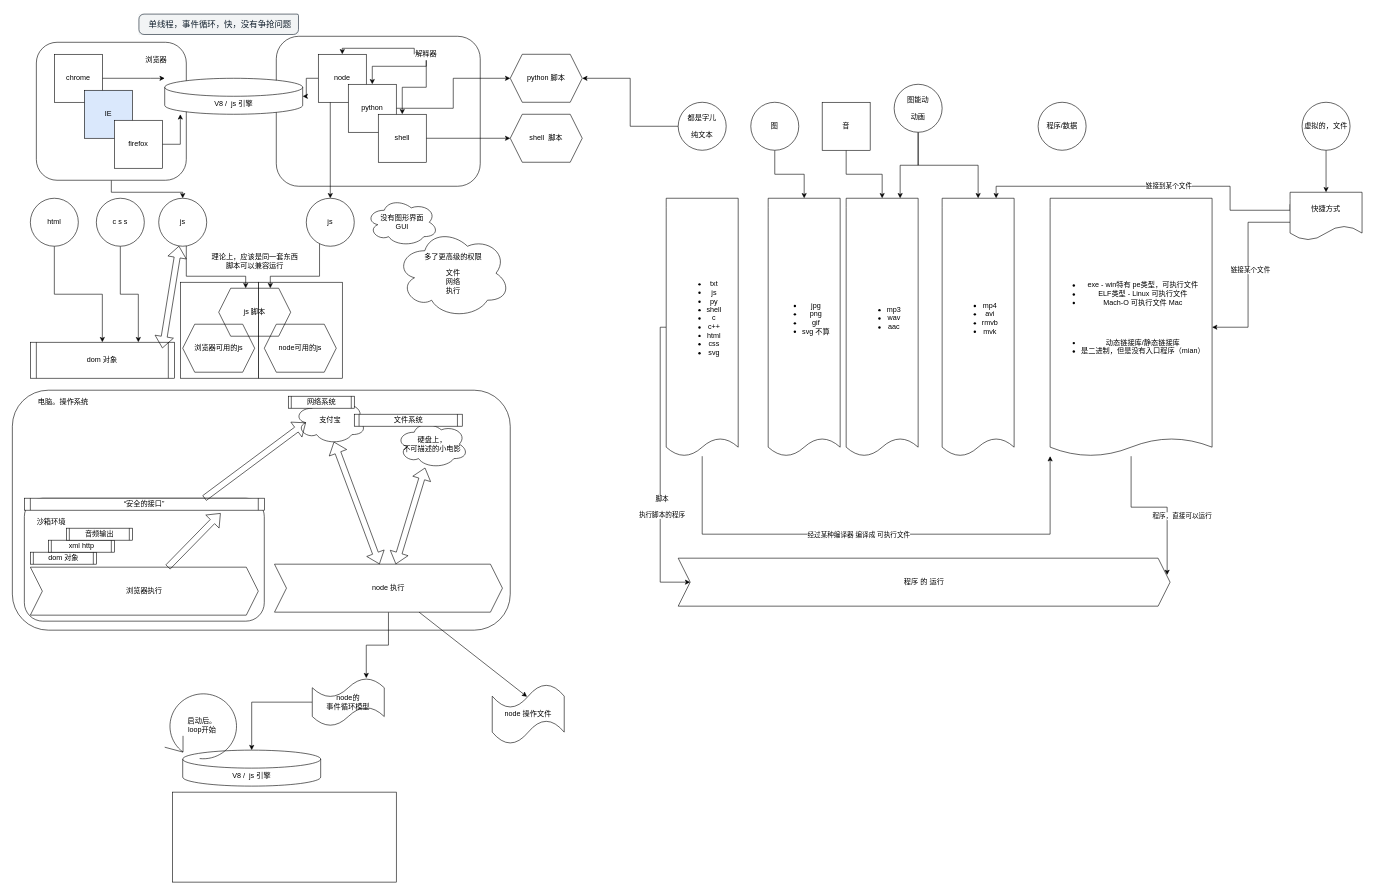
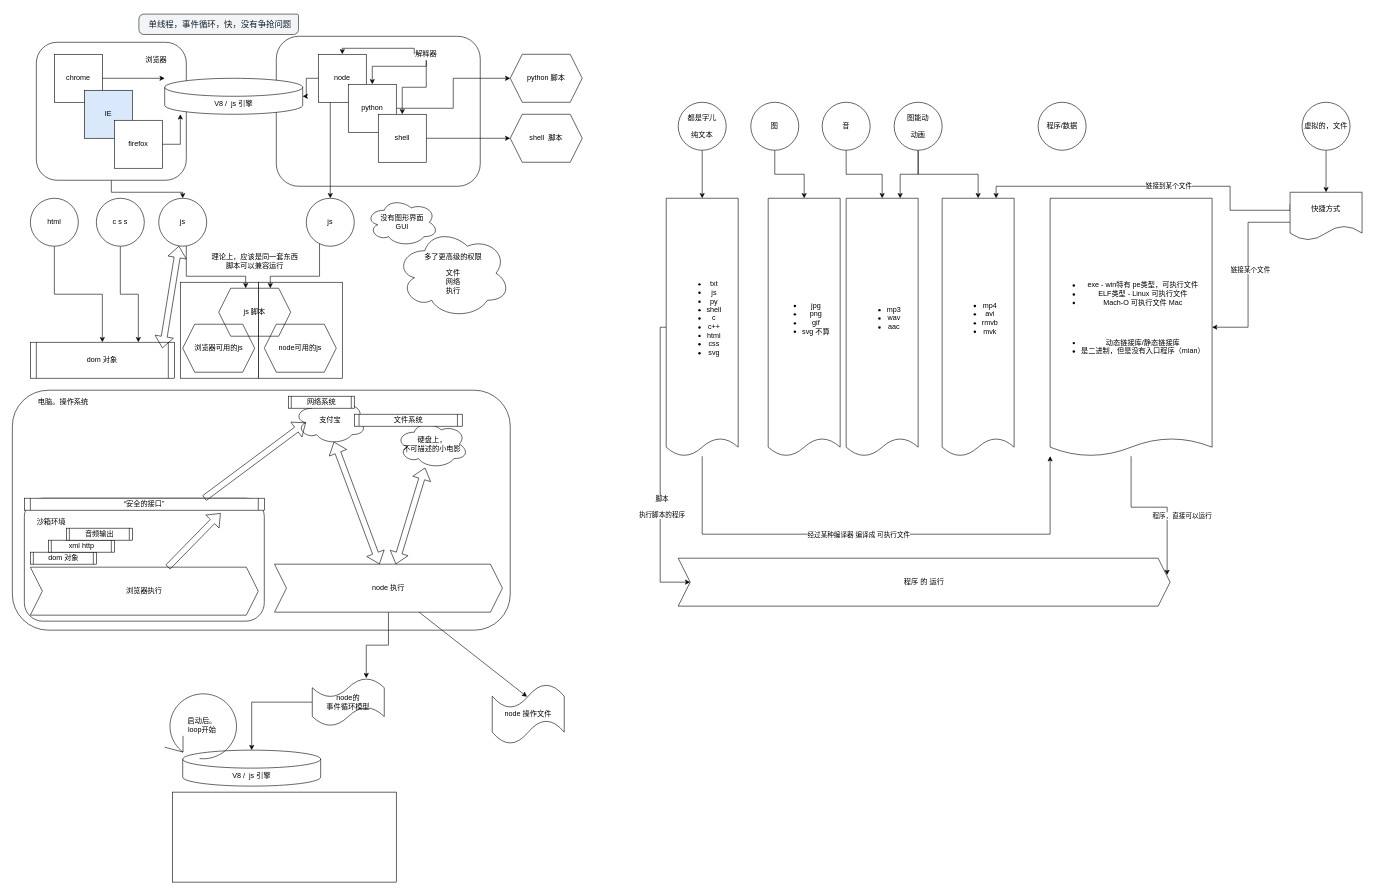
(630, 78) -> (702, 192)
(918, 108) -> (918, 126)
(846, 126) -> (846, 126)
